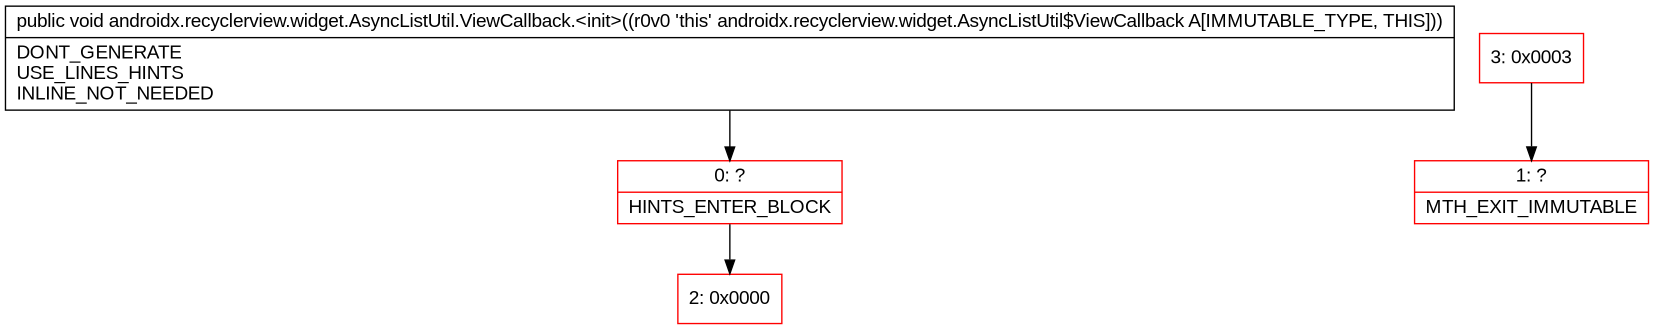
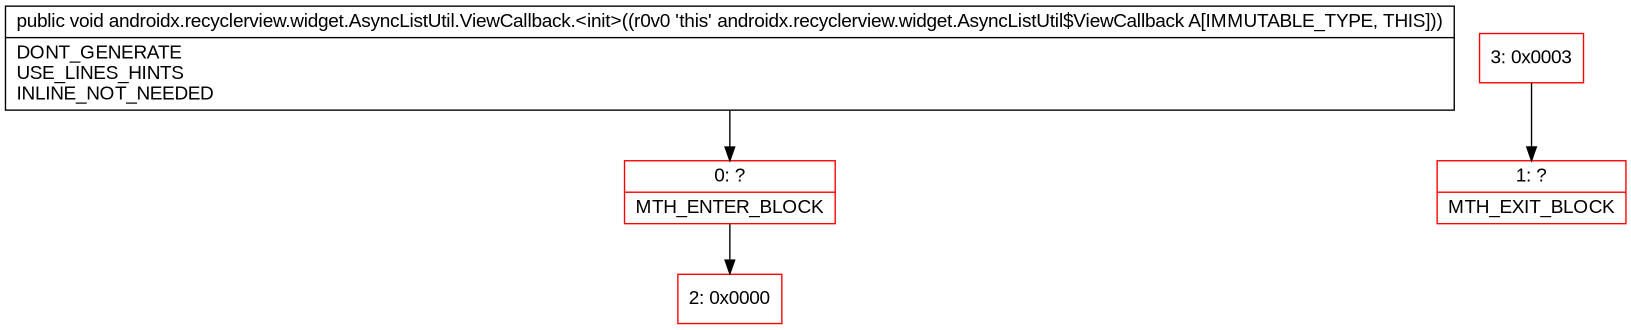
(730, 207) -> (730, 207)
(1532, 207) -> (1532, 207)
